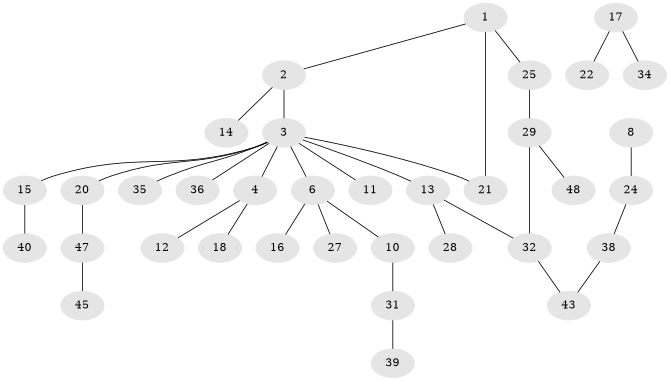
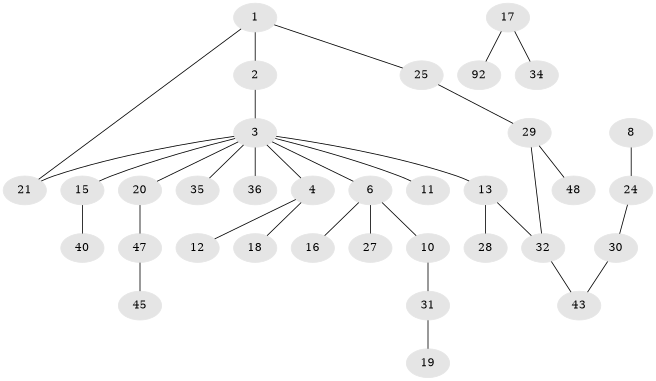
(587, 75) -> (479, 75)
(226, 133) -> none
(609, 248) -> (616, 248)
(393, 363) -> (428, 363)
